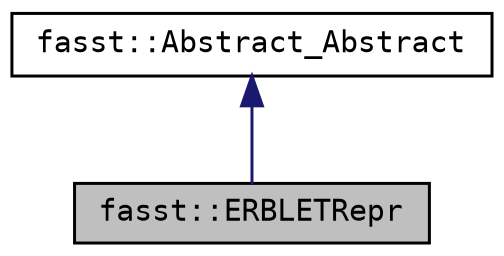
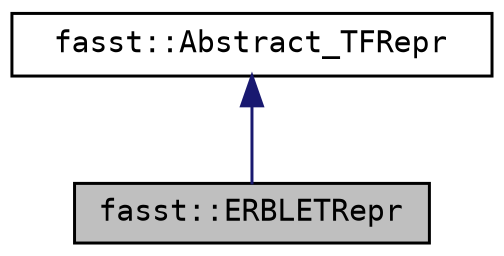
(252, 45) -> (252, 45)
